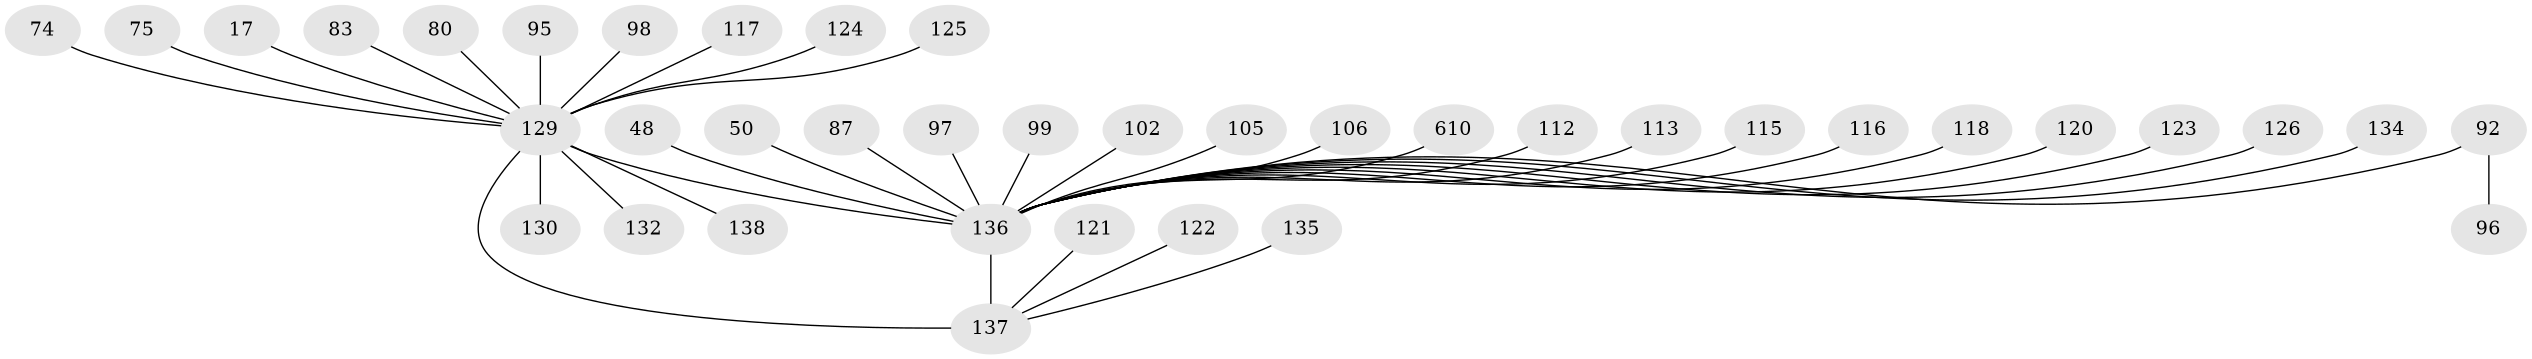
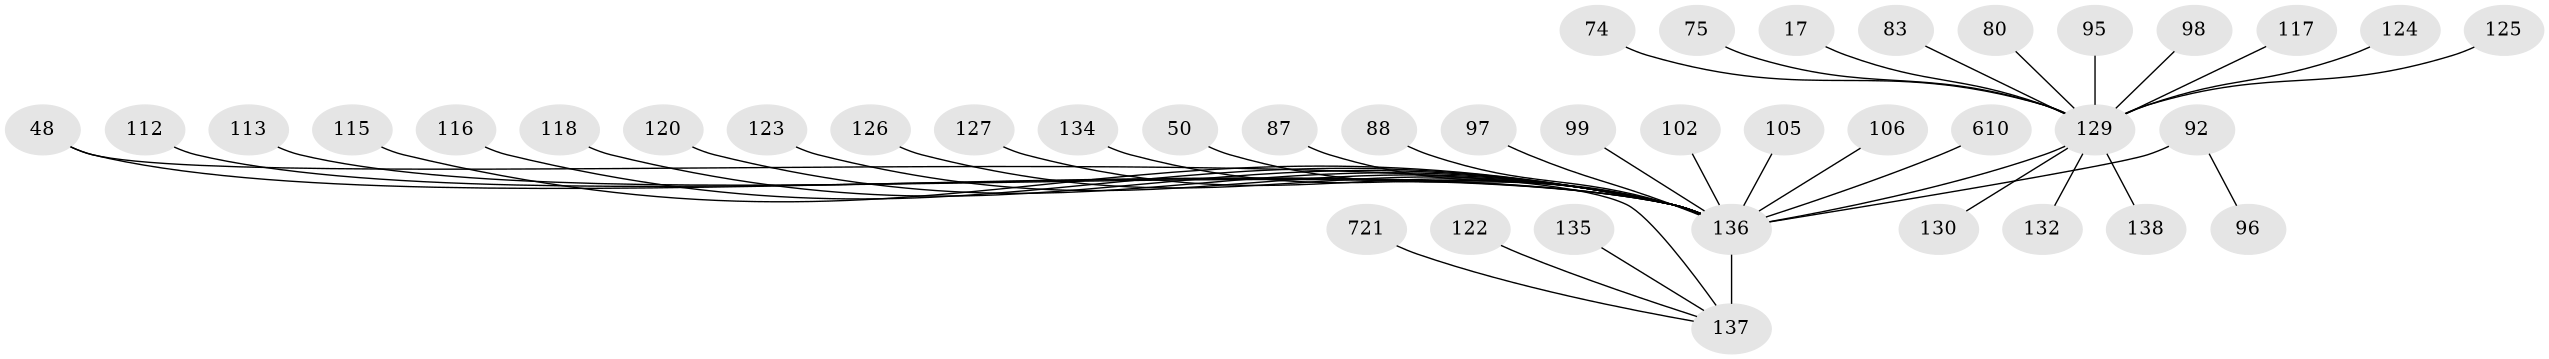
none -> (974, 130)
none -> (1379, 130)
(1094, 229) -> (1367, 229)
(655, 311) -> (832, 167)
